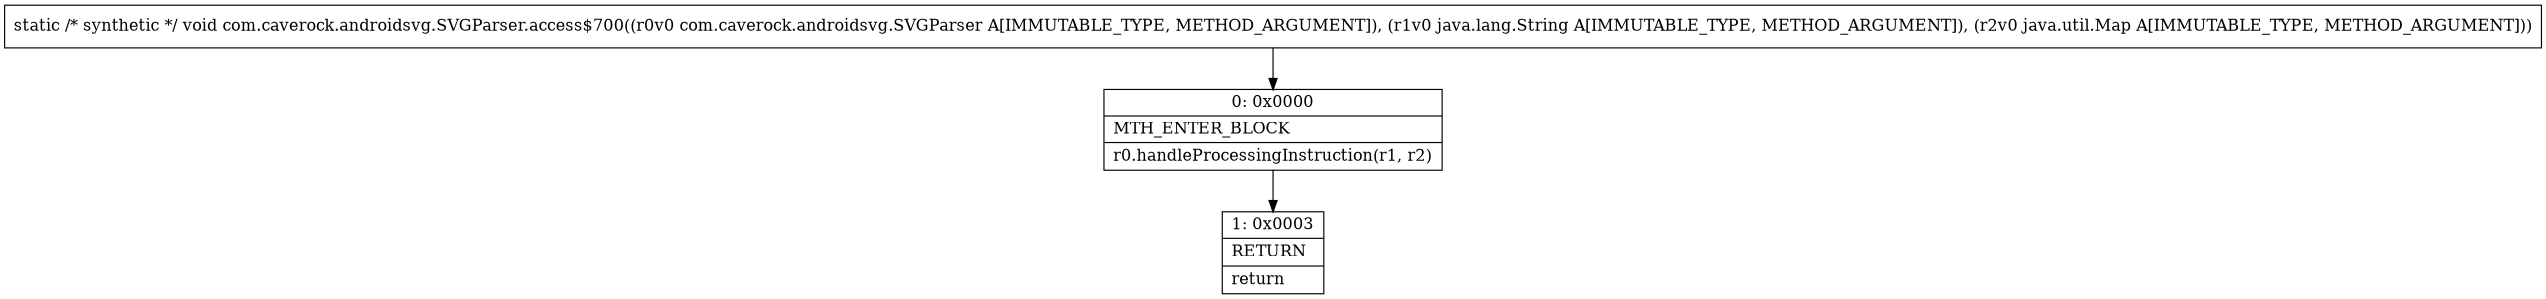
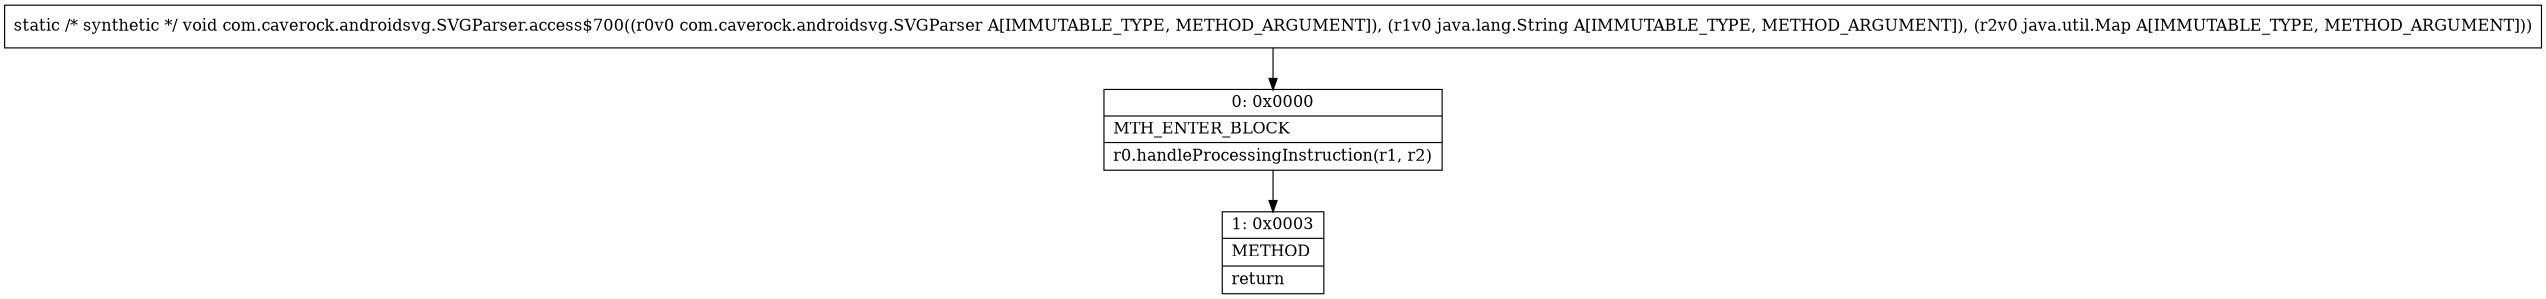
(1269, 252) -> (1271, 252)
